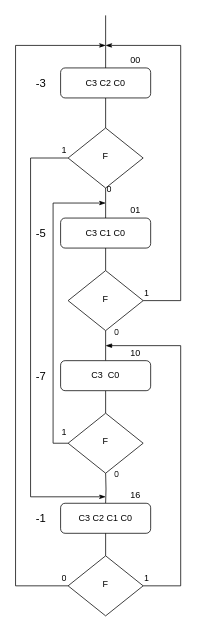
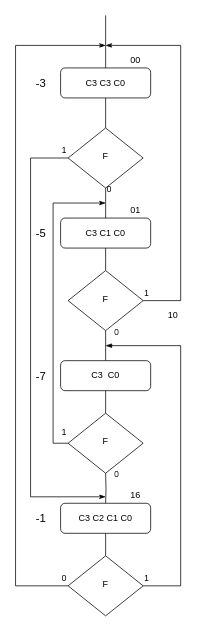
(105, 83) -> (105, 83)
(135, 353) -> (173, 315)
